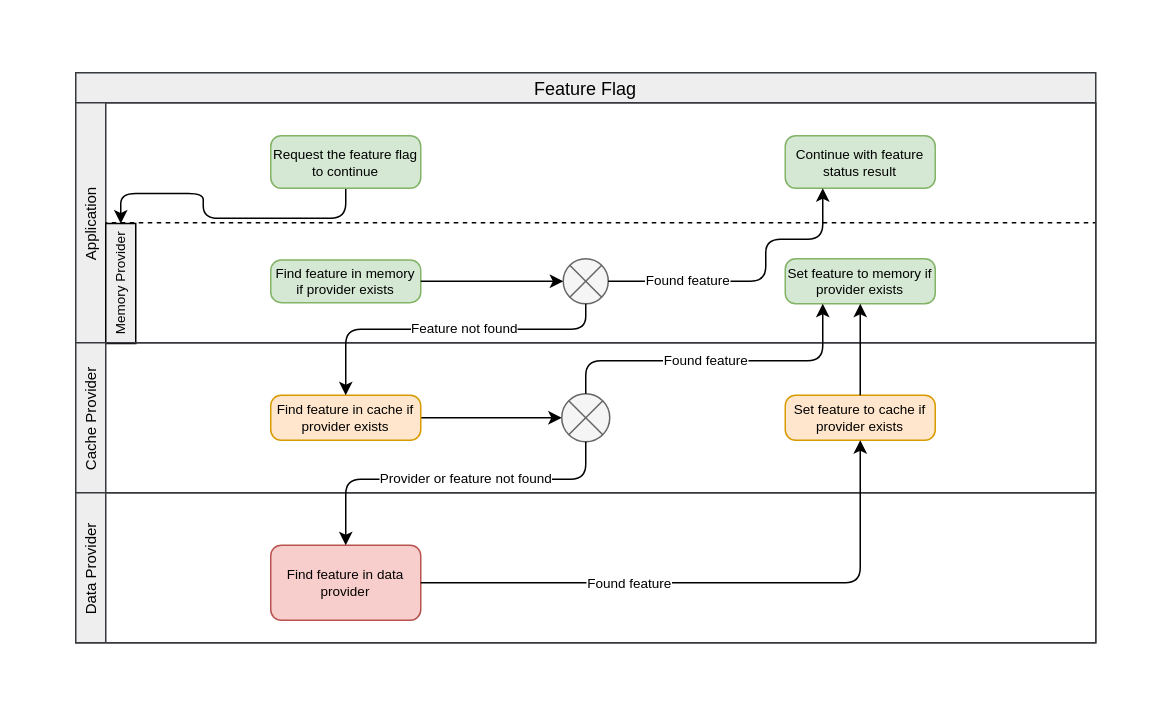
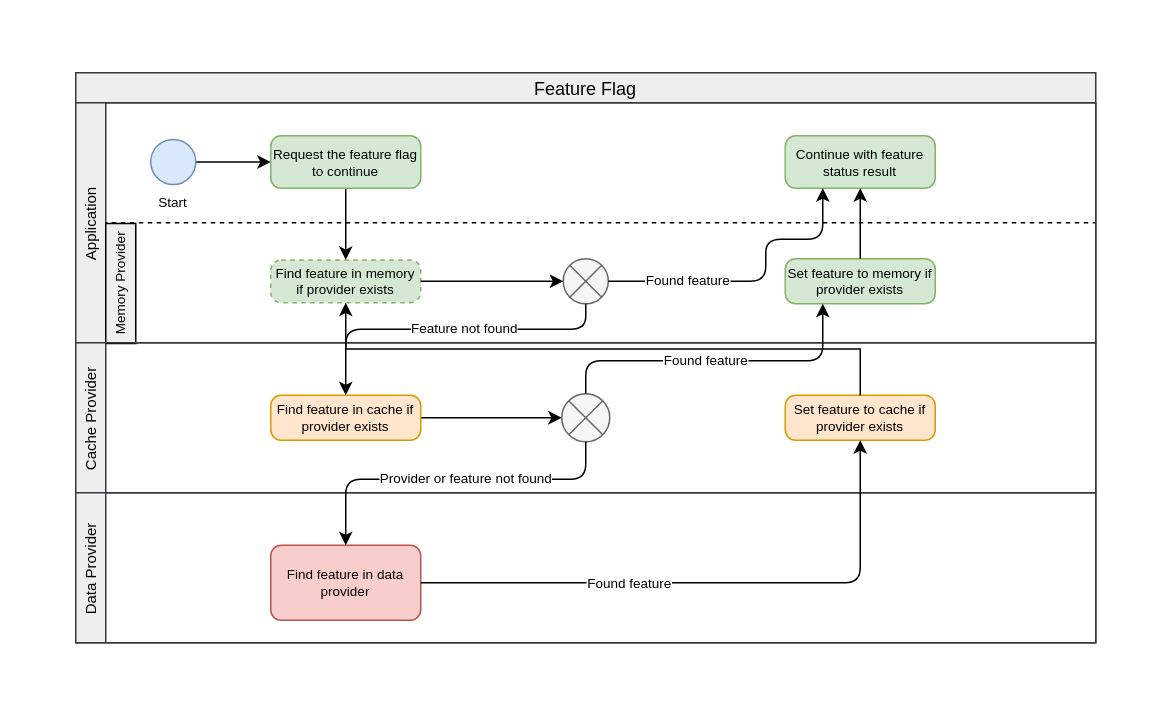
none -> (173, 162)
none -> (228, 162)
(227, 218) -> (346, 228)
none -> (860, 228)
(346, 281) -> (346, 281)
(860, 333) -> (605, 349)
